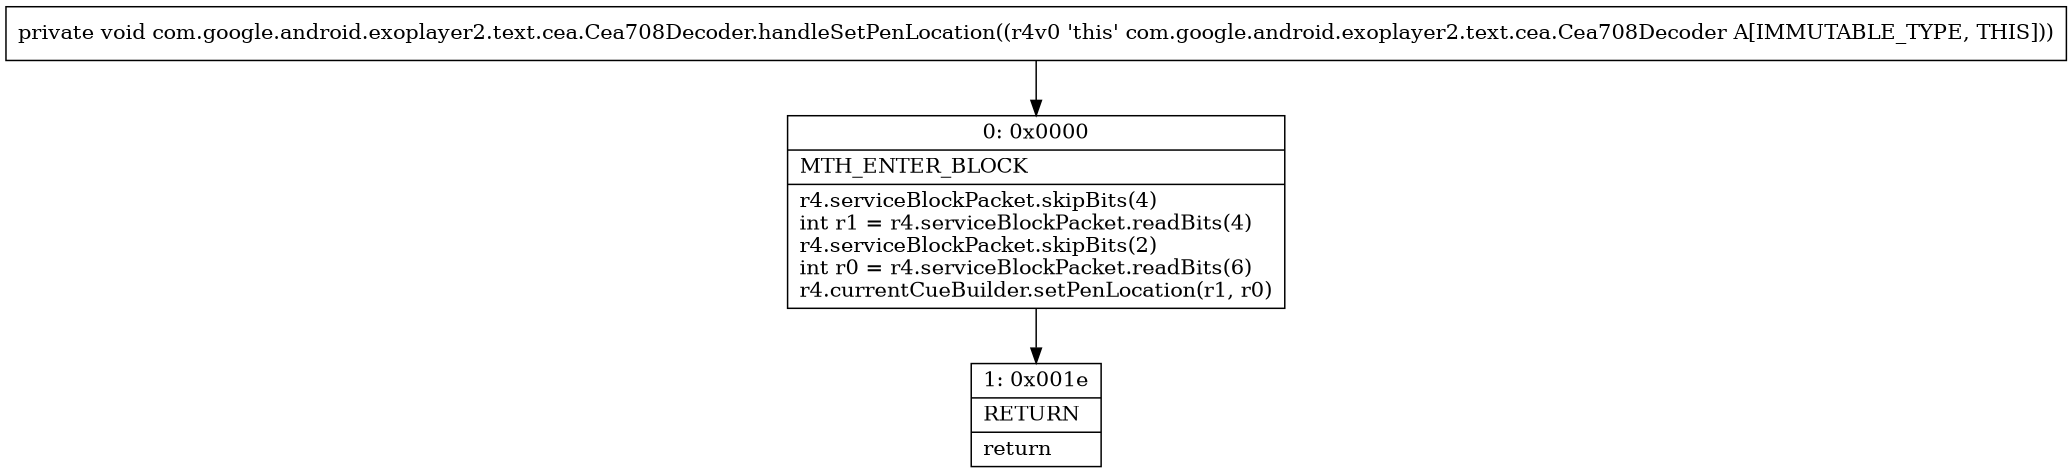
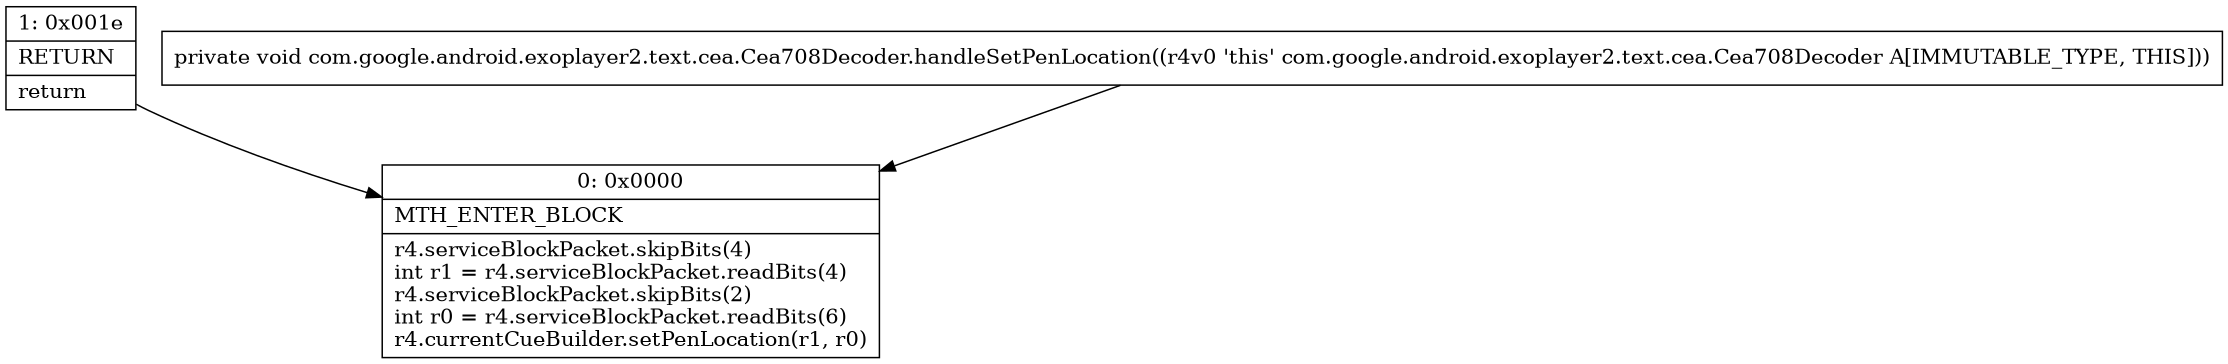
(1036, 328) -> (250, 153)
